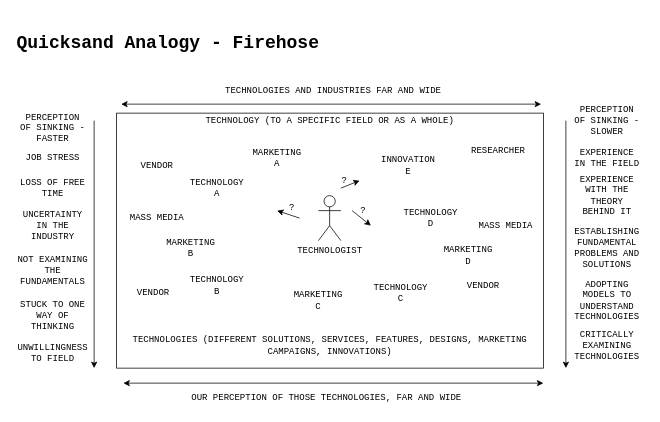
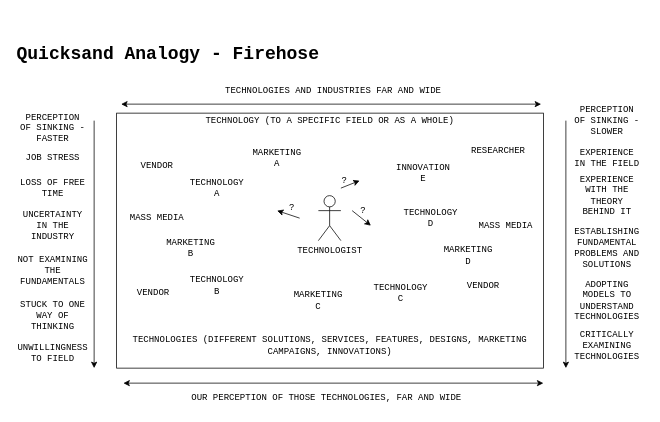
(330, 38) -> (330, 49)
(408, 165) -> (423, 173)
